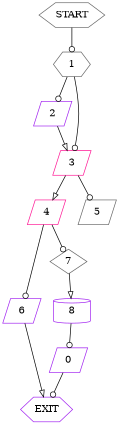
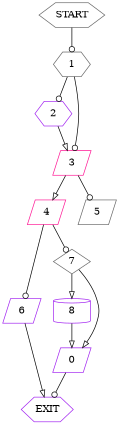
(53, 114) -> (53, 114)
none -> (98, 305)
(70, 333) -> (72, 332)
